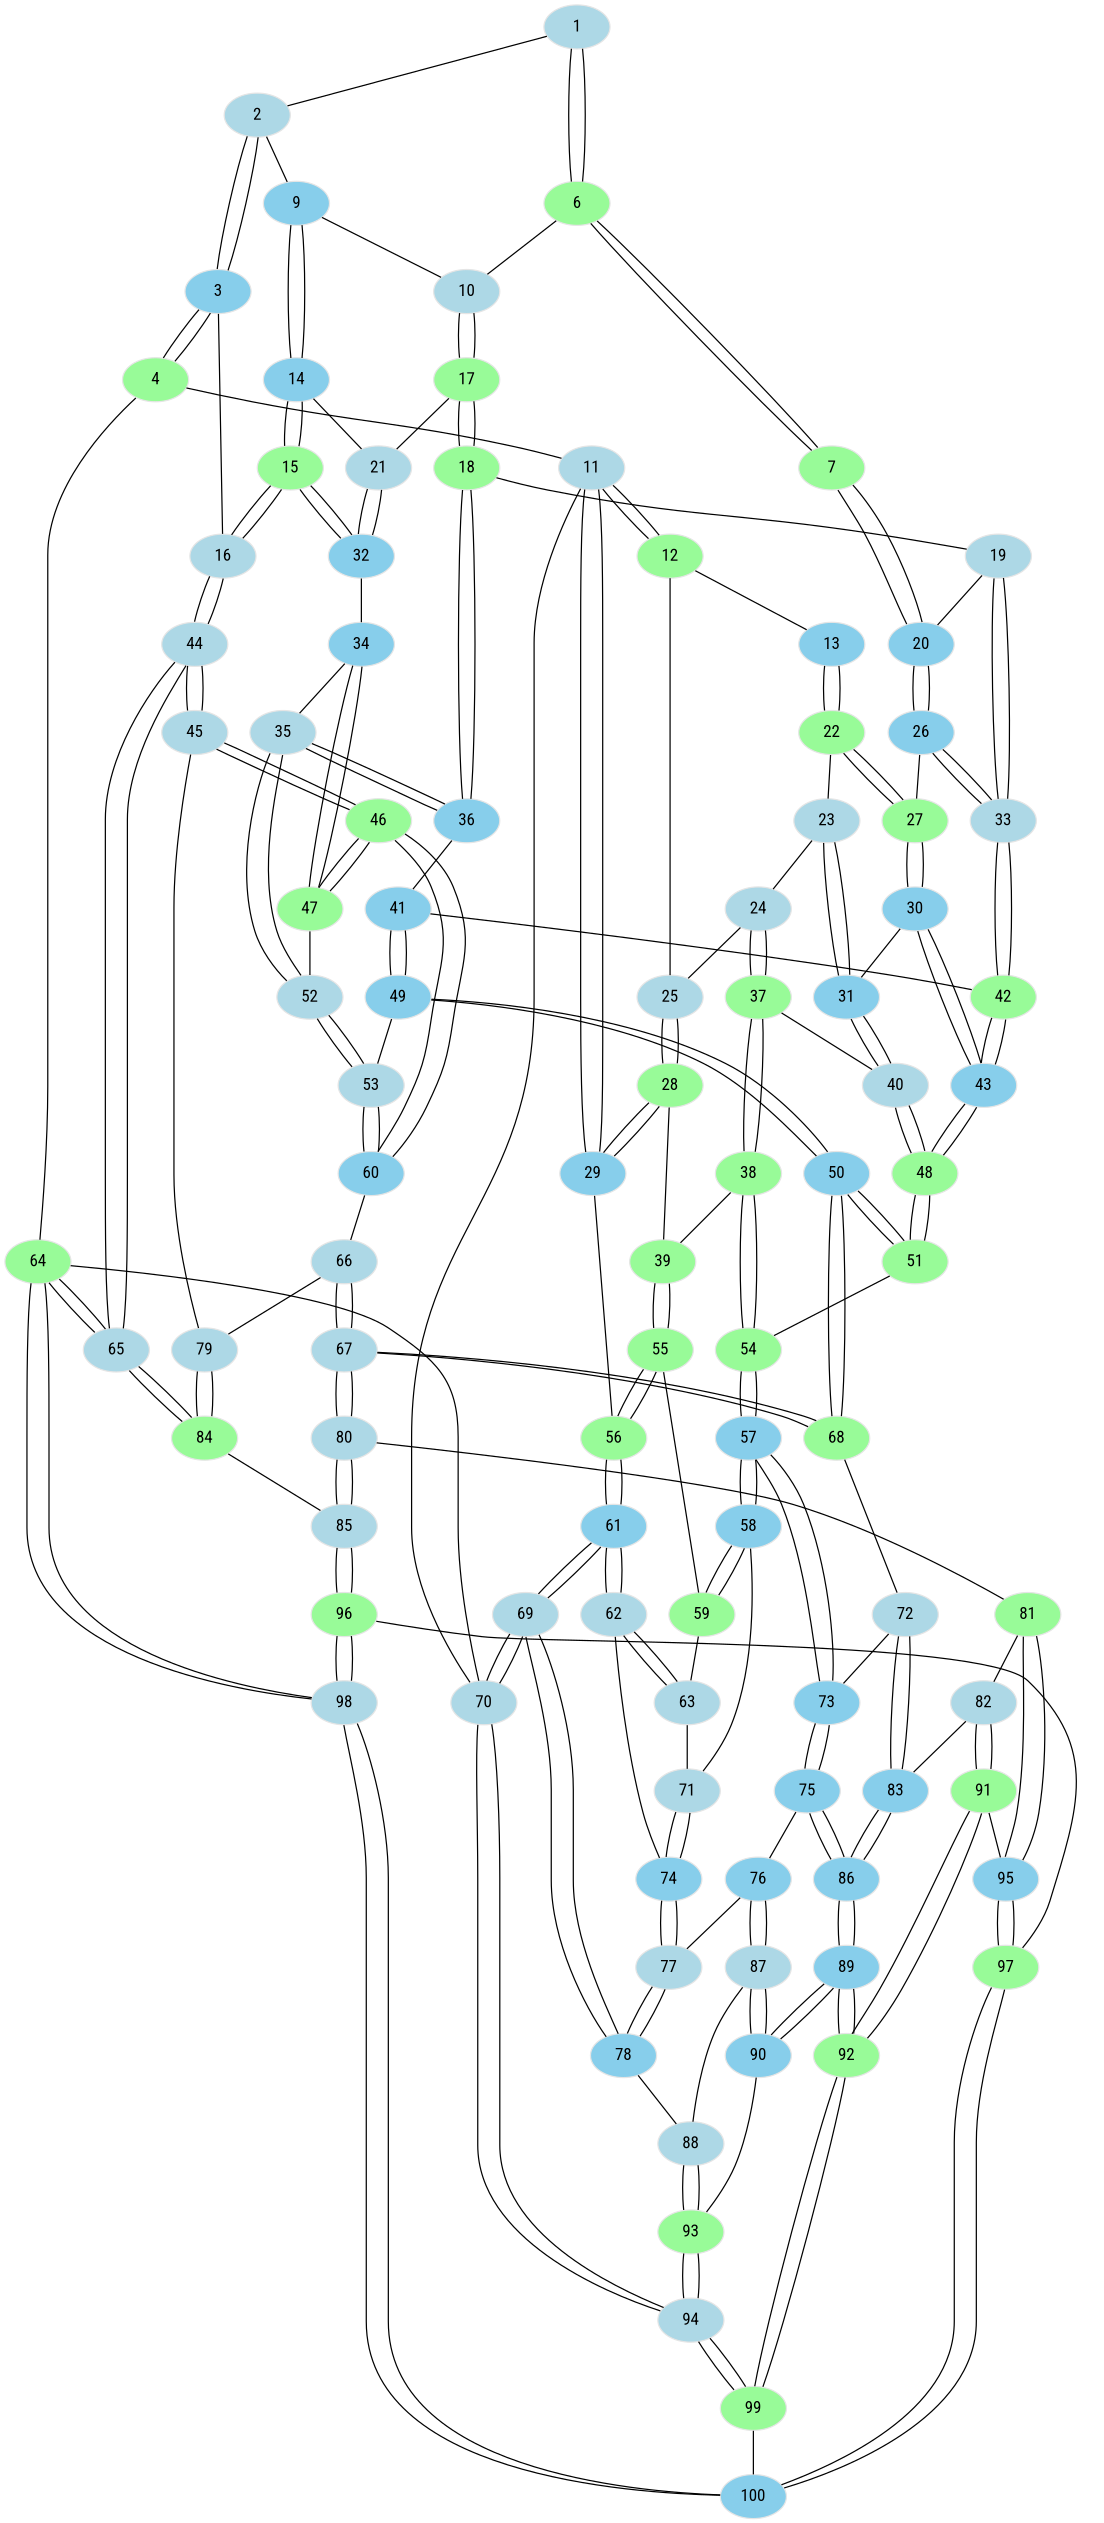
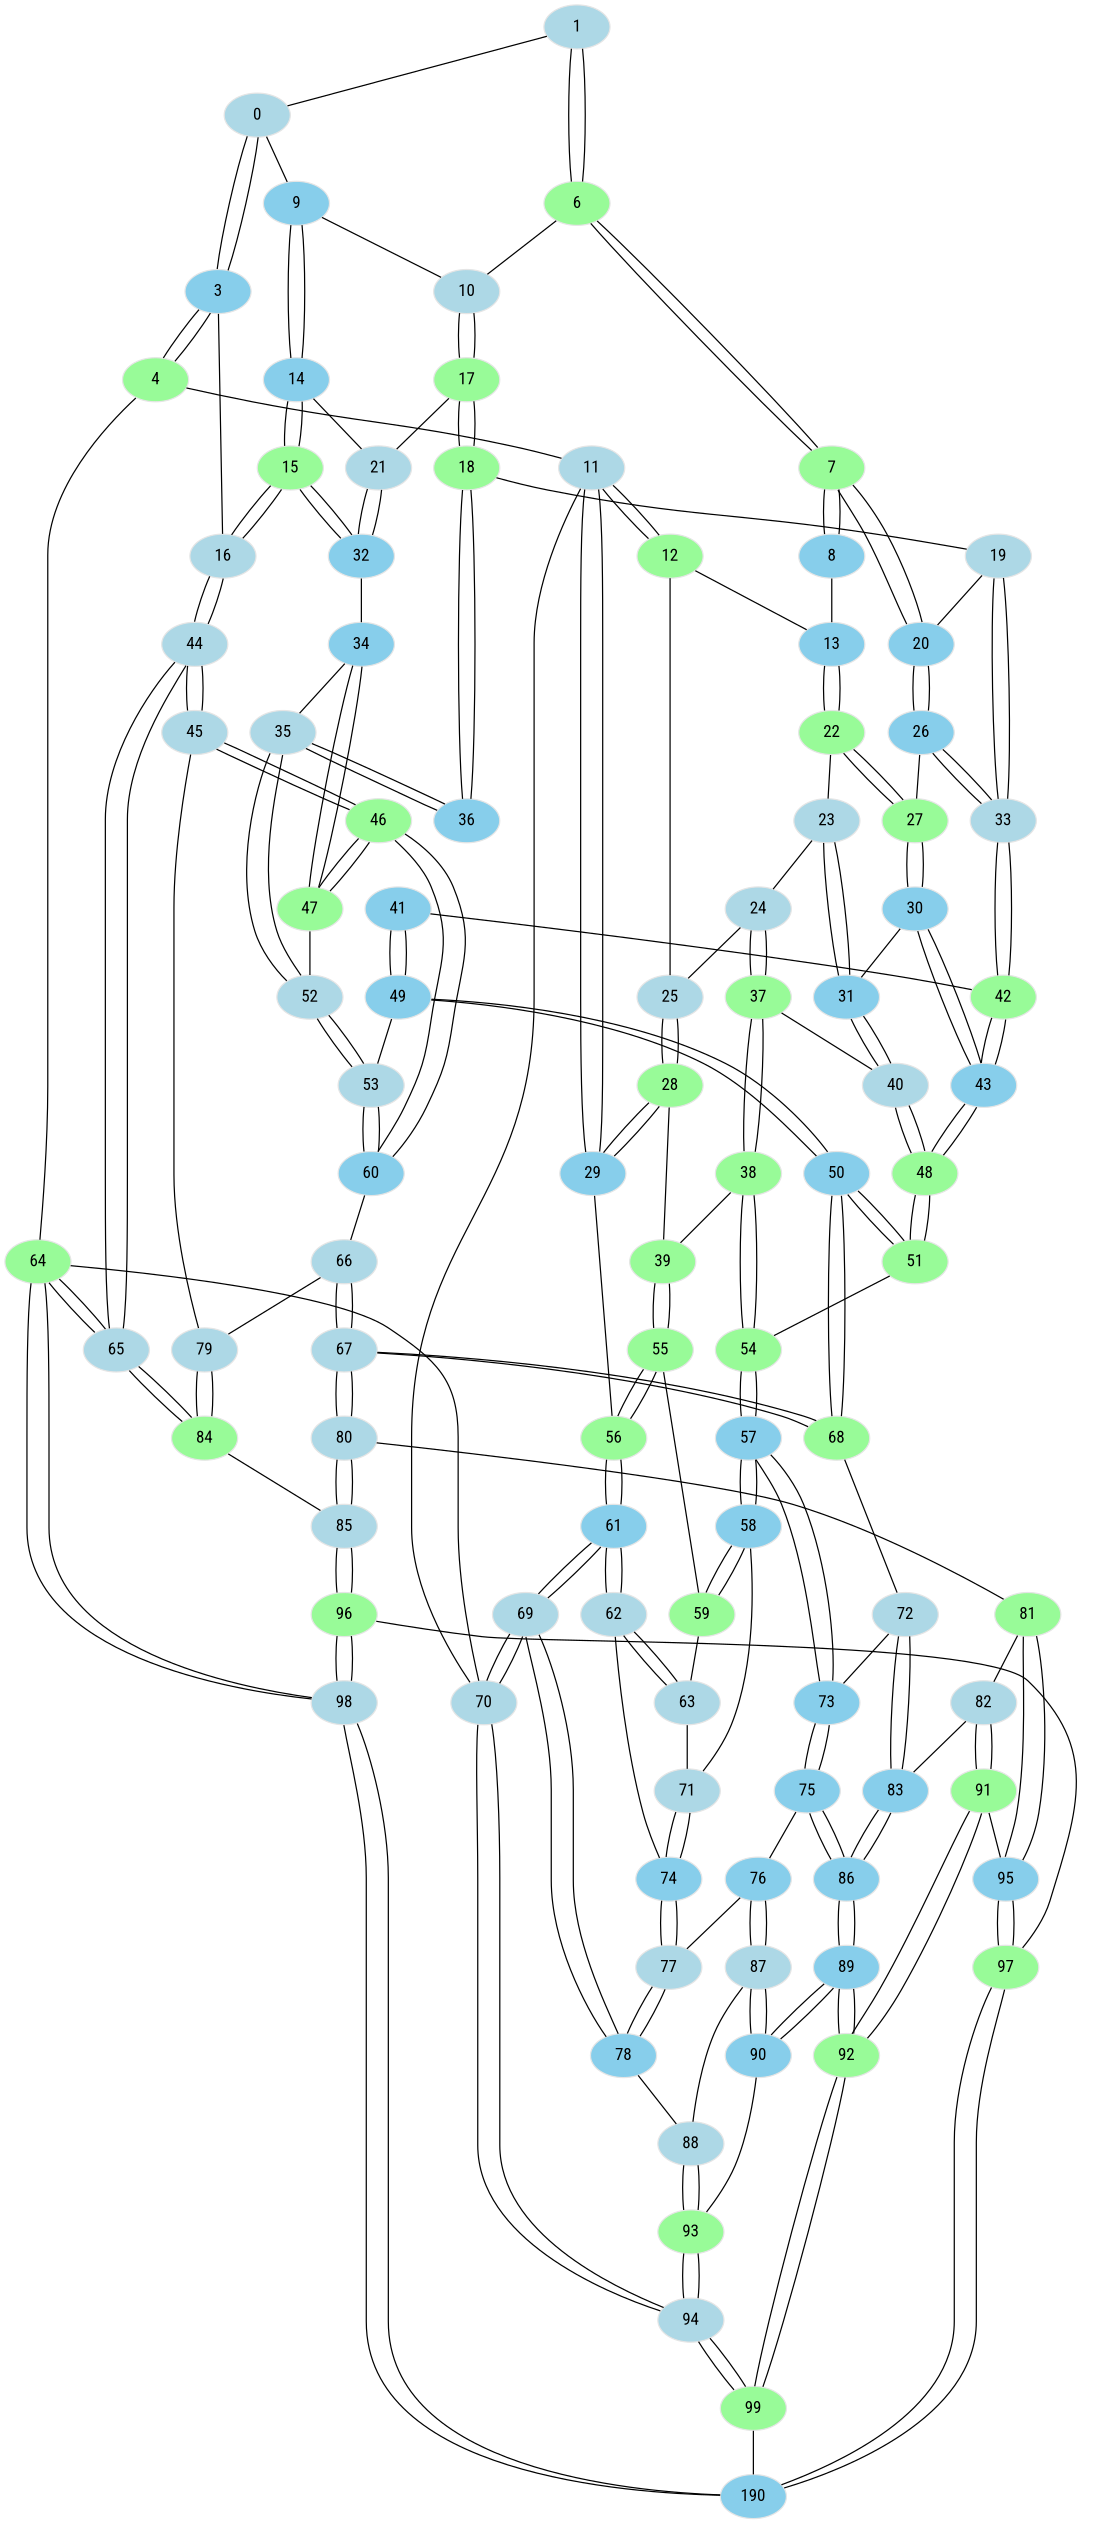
(257, 115) -> (257, 115)
none -> (832, 556)
(430, 867) -> none
(753, 2497) -> (753, 2497)
